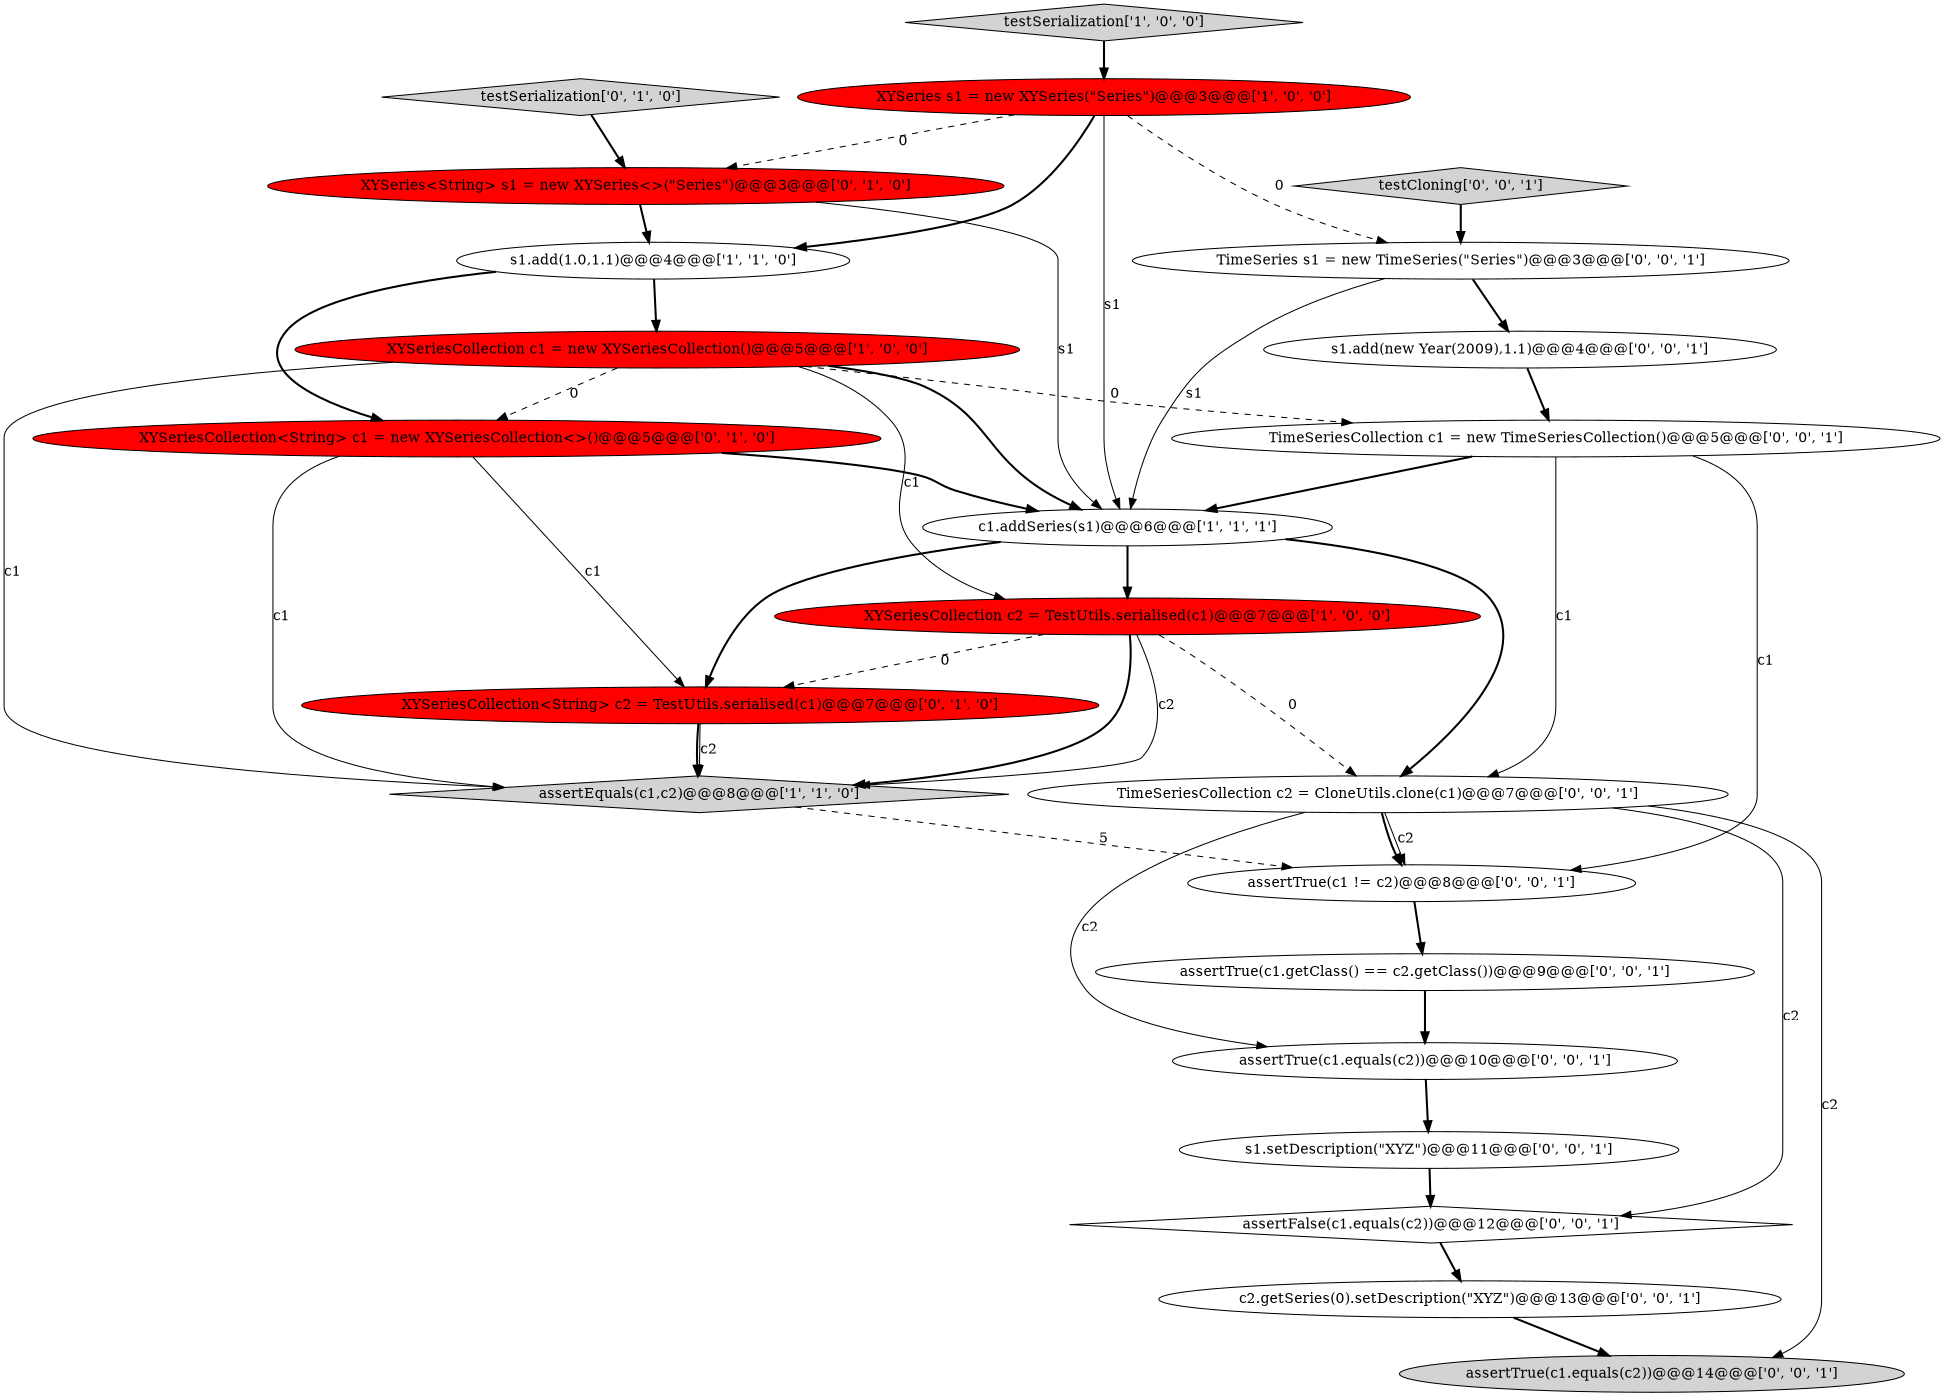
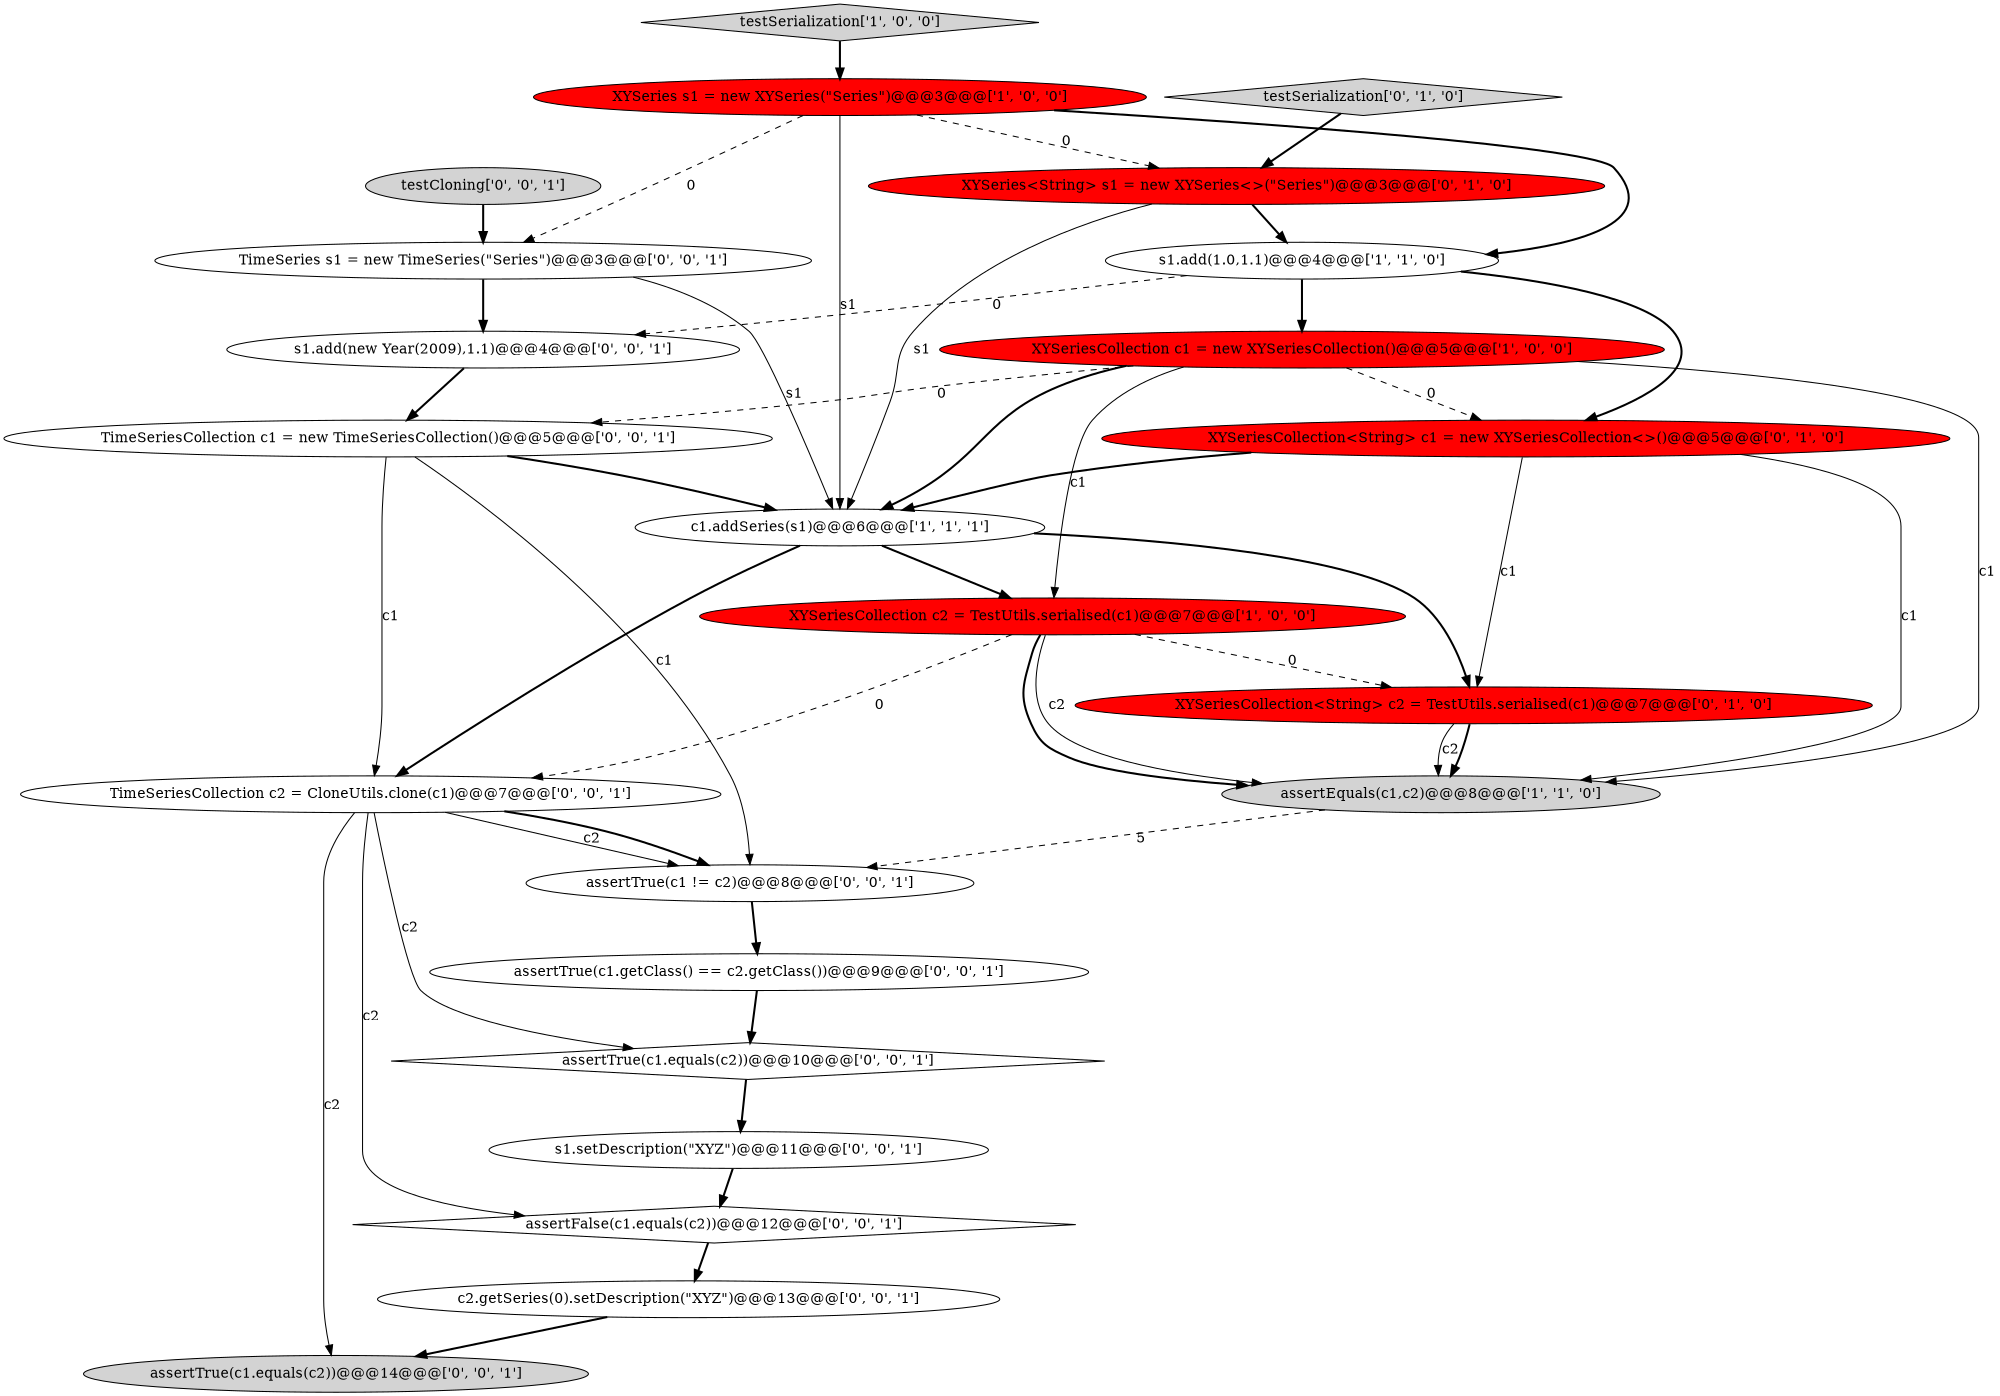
(1461, 186) -> (483, 186)
none -> (916, 307)
(699, 794) -> (1441, 794)
(1425, 1061) -> (748, 1061)
